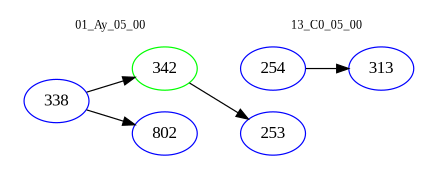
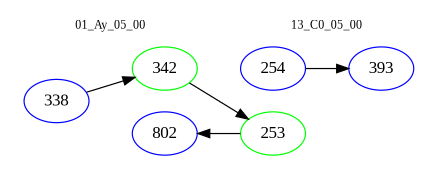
(381, 69) -> (381, 69)
(105, 116) -> (224, 134)
(273, 134) -> (273, 134)
